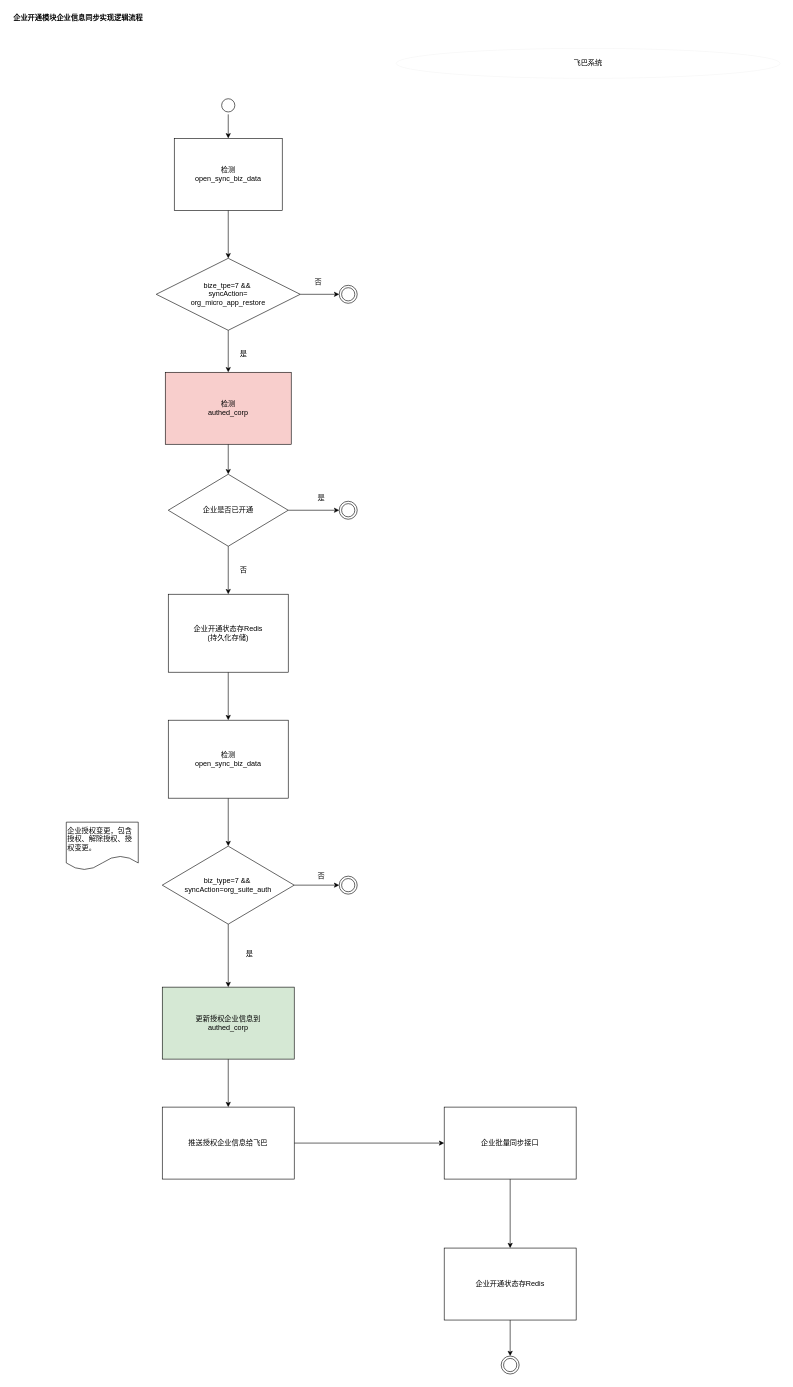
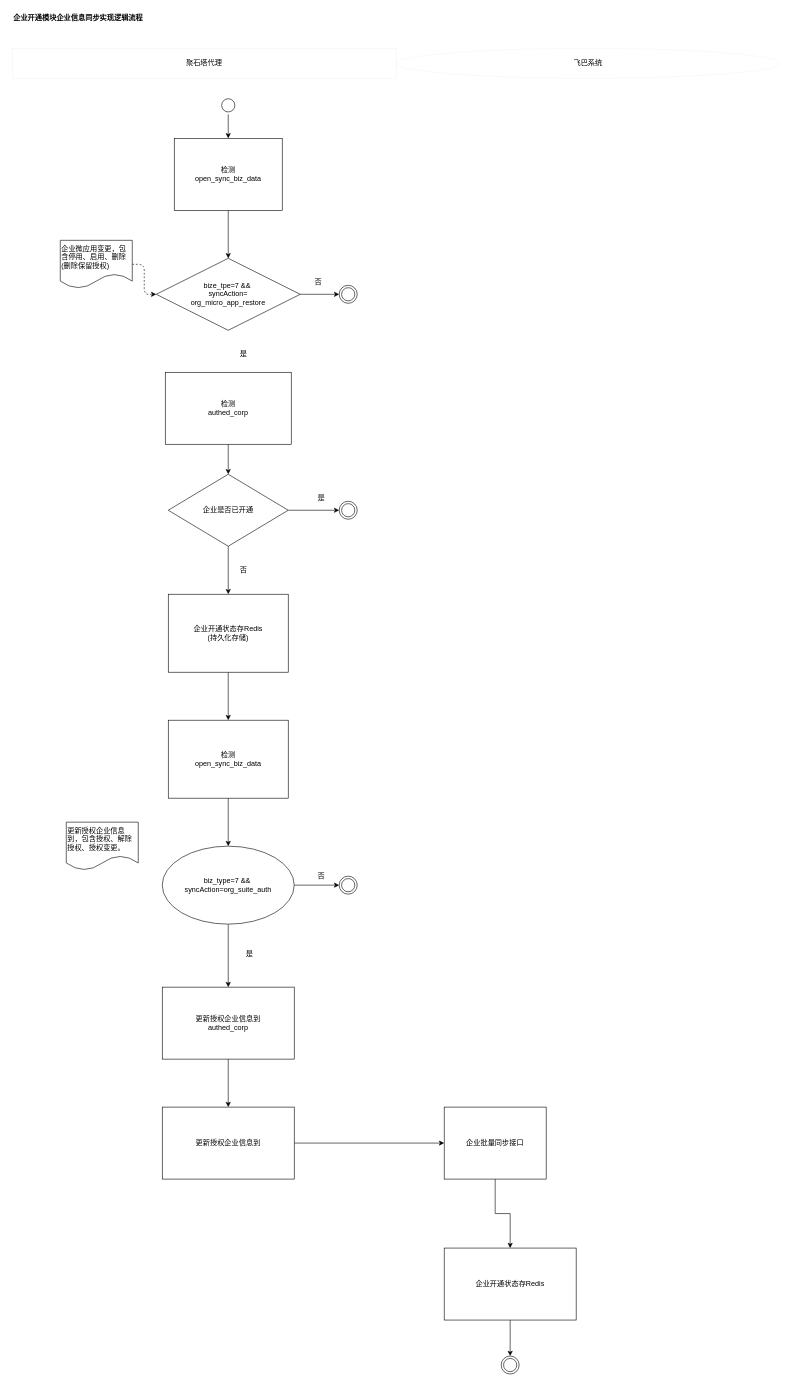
none -> (204, 63)
none -> (96, 264)
none -> (150, 294)
(228, 366) -> none
(228, 408) -> (228, 408)
(103, 839) -> (103, 839)
(228, 885) -> (228, 885)
(228, 1023) -> (228, 1023)
(228, 1143) -> (228, 1143)
(510, 1143) -> (495, 1143)
